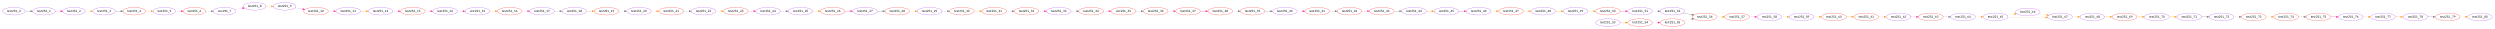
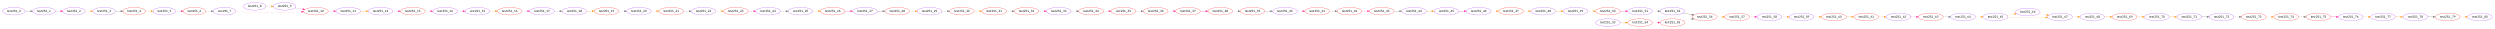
(239, 9) -> (269, 12)
